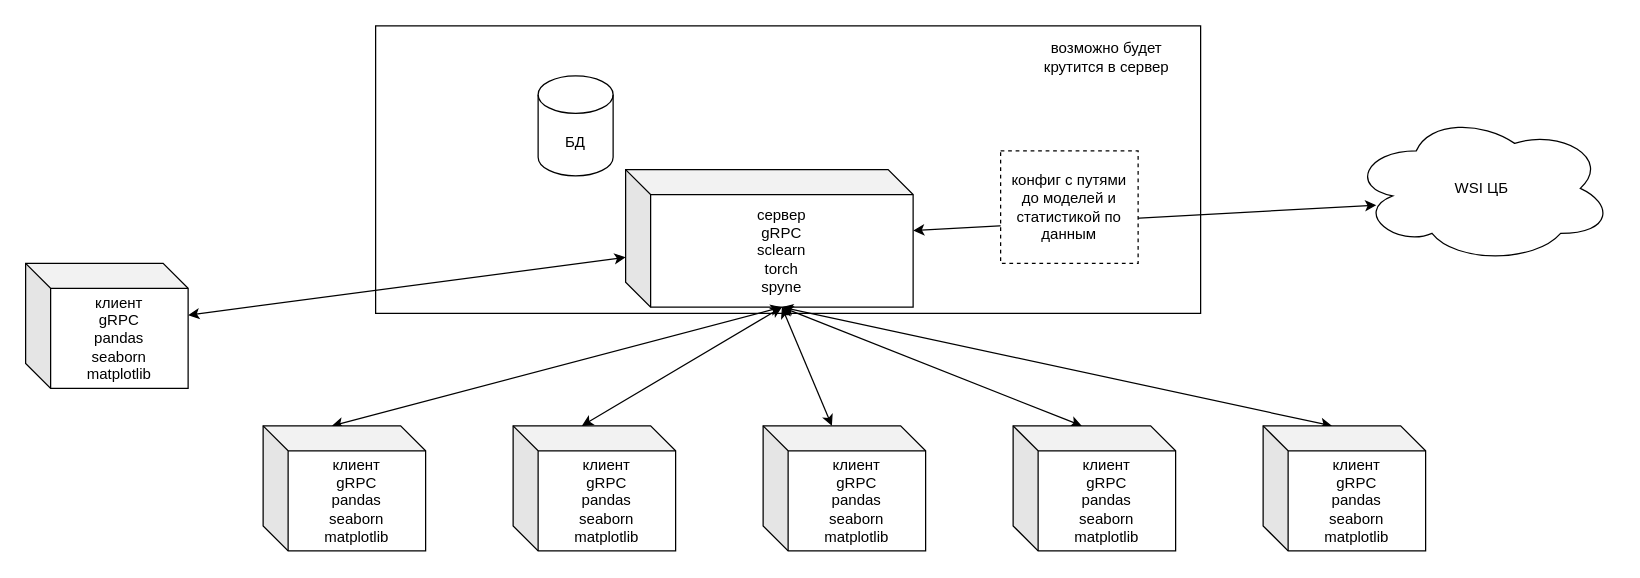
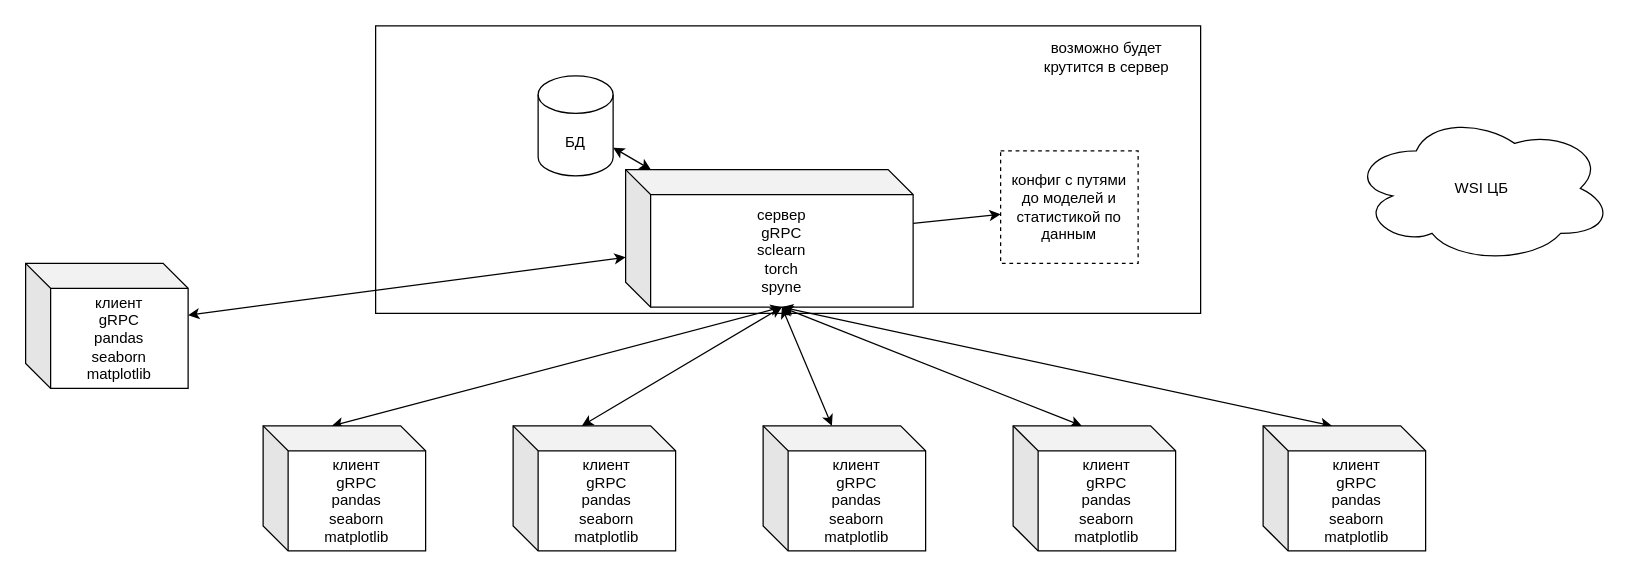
none -> (632, 159)
(1252, 212) -> none
none -> (953, 219)
